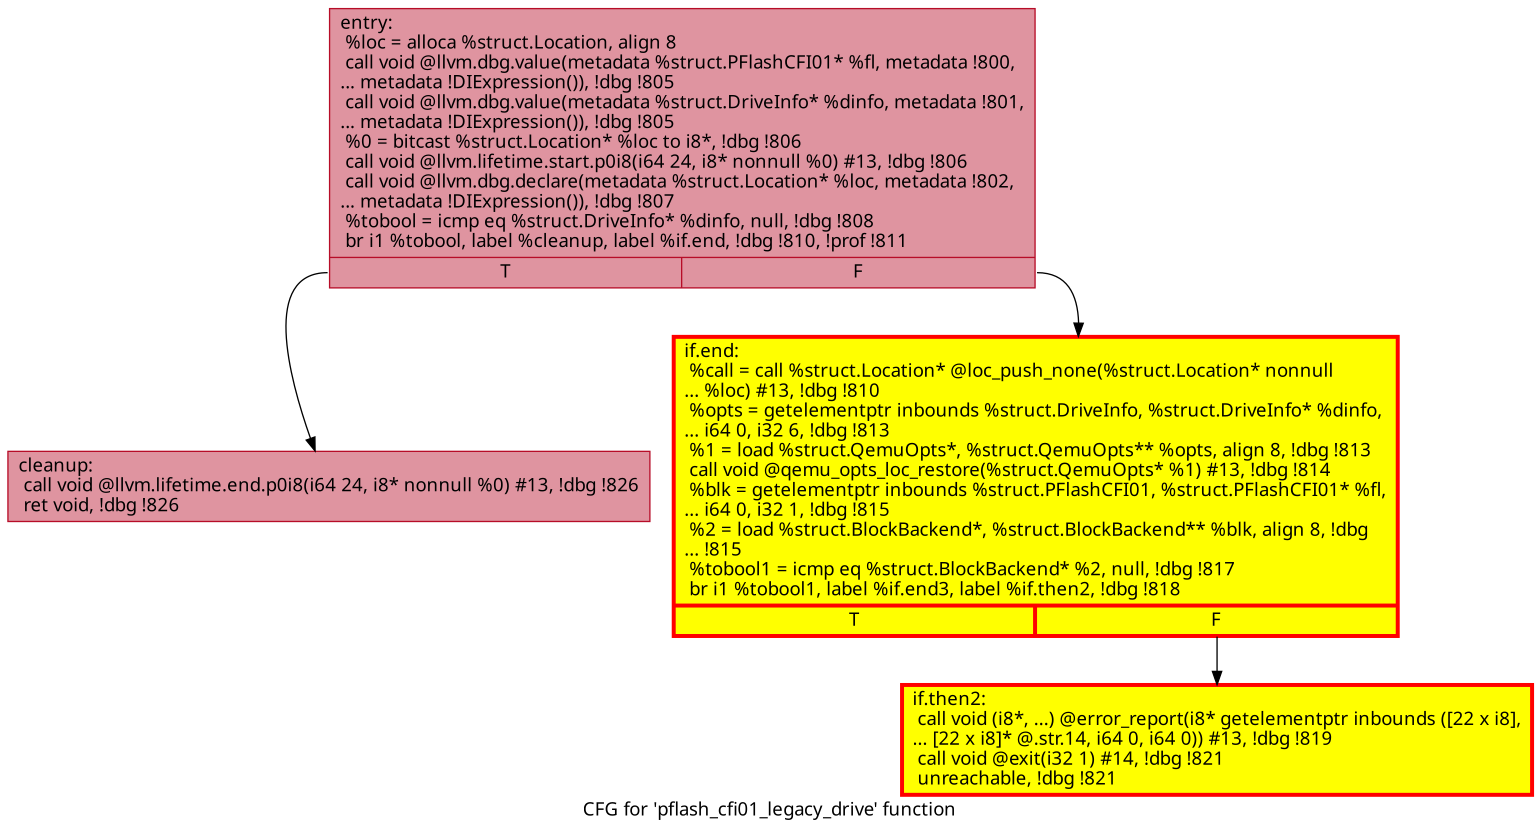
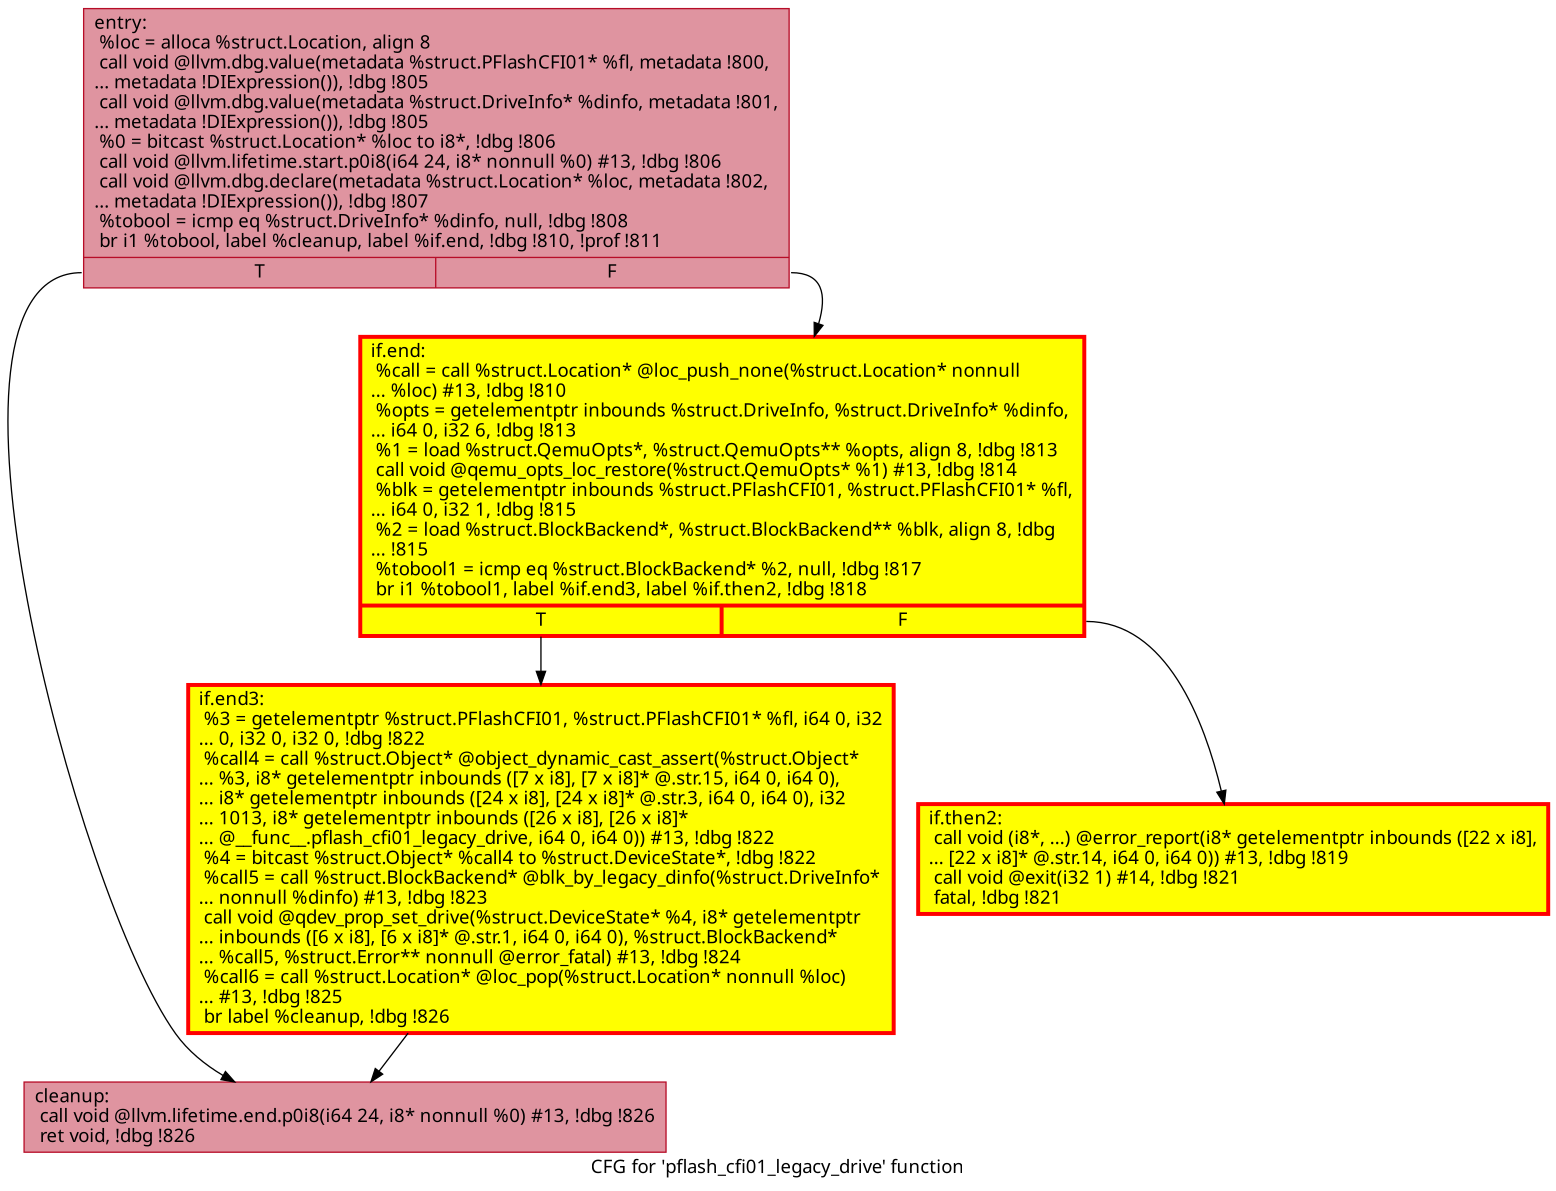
(1015, 779) -> (996, 898)
none -> (541, 859)
